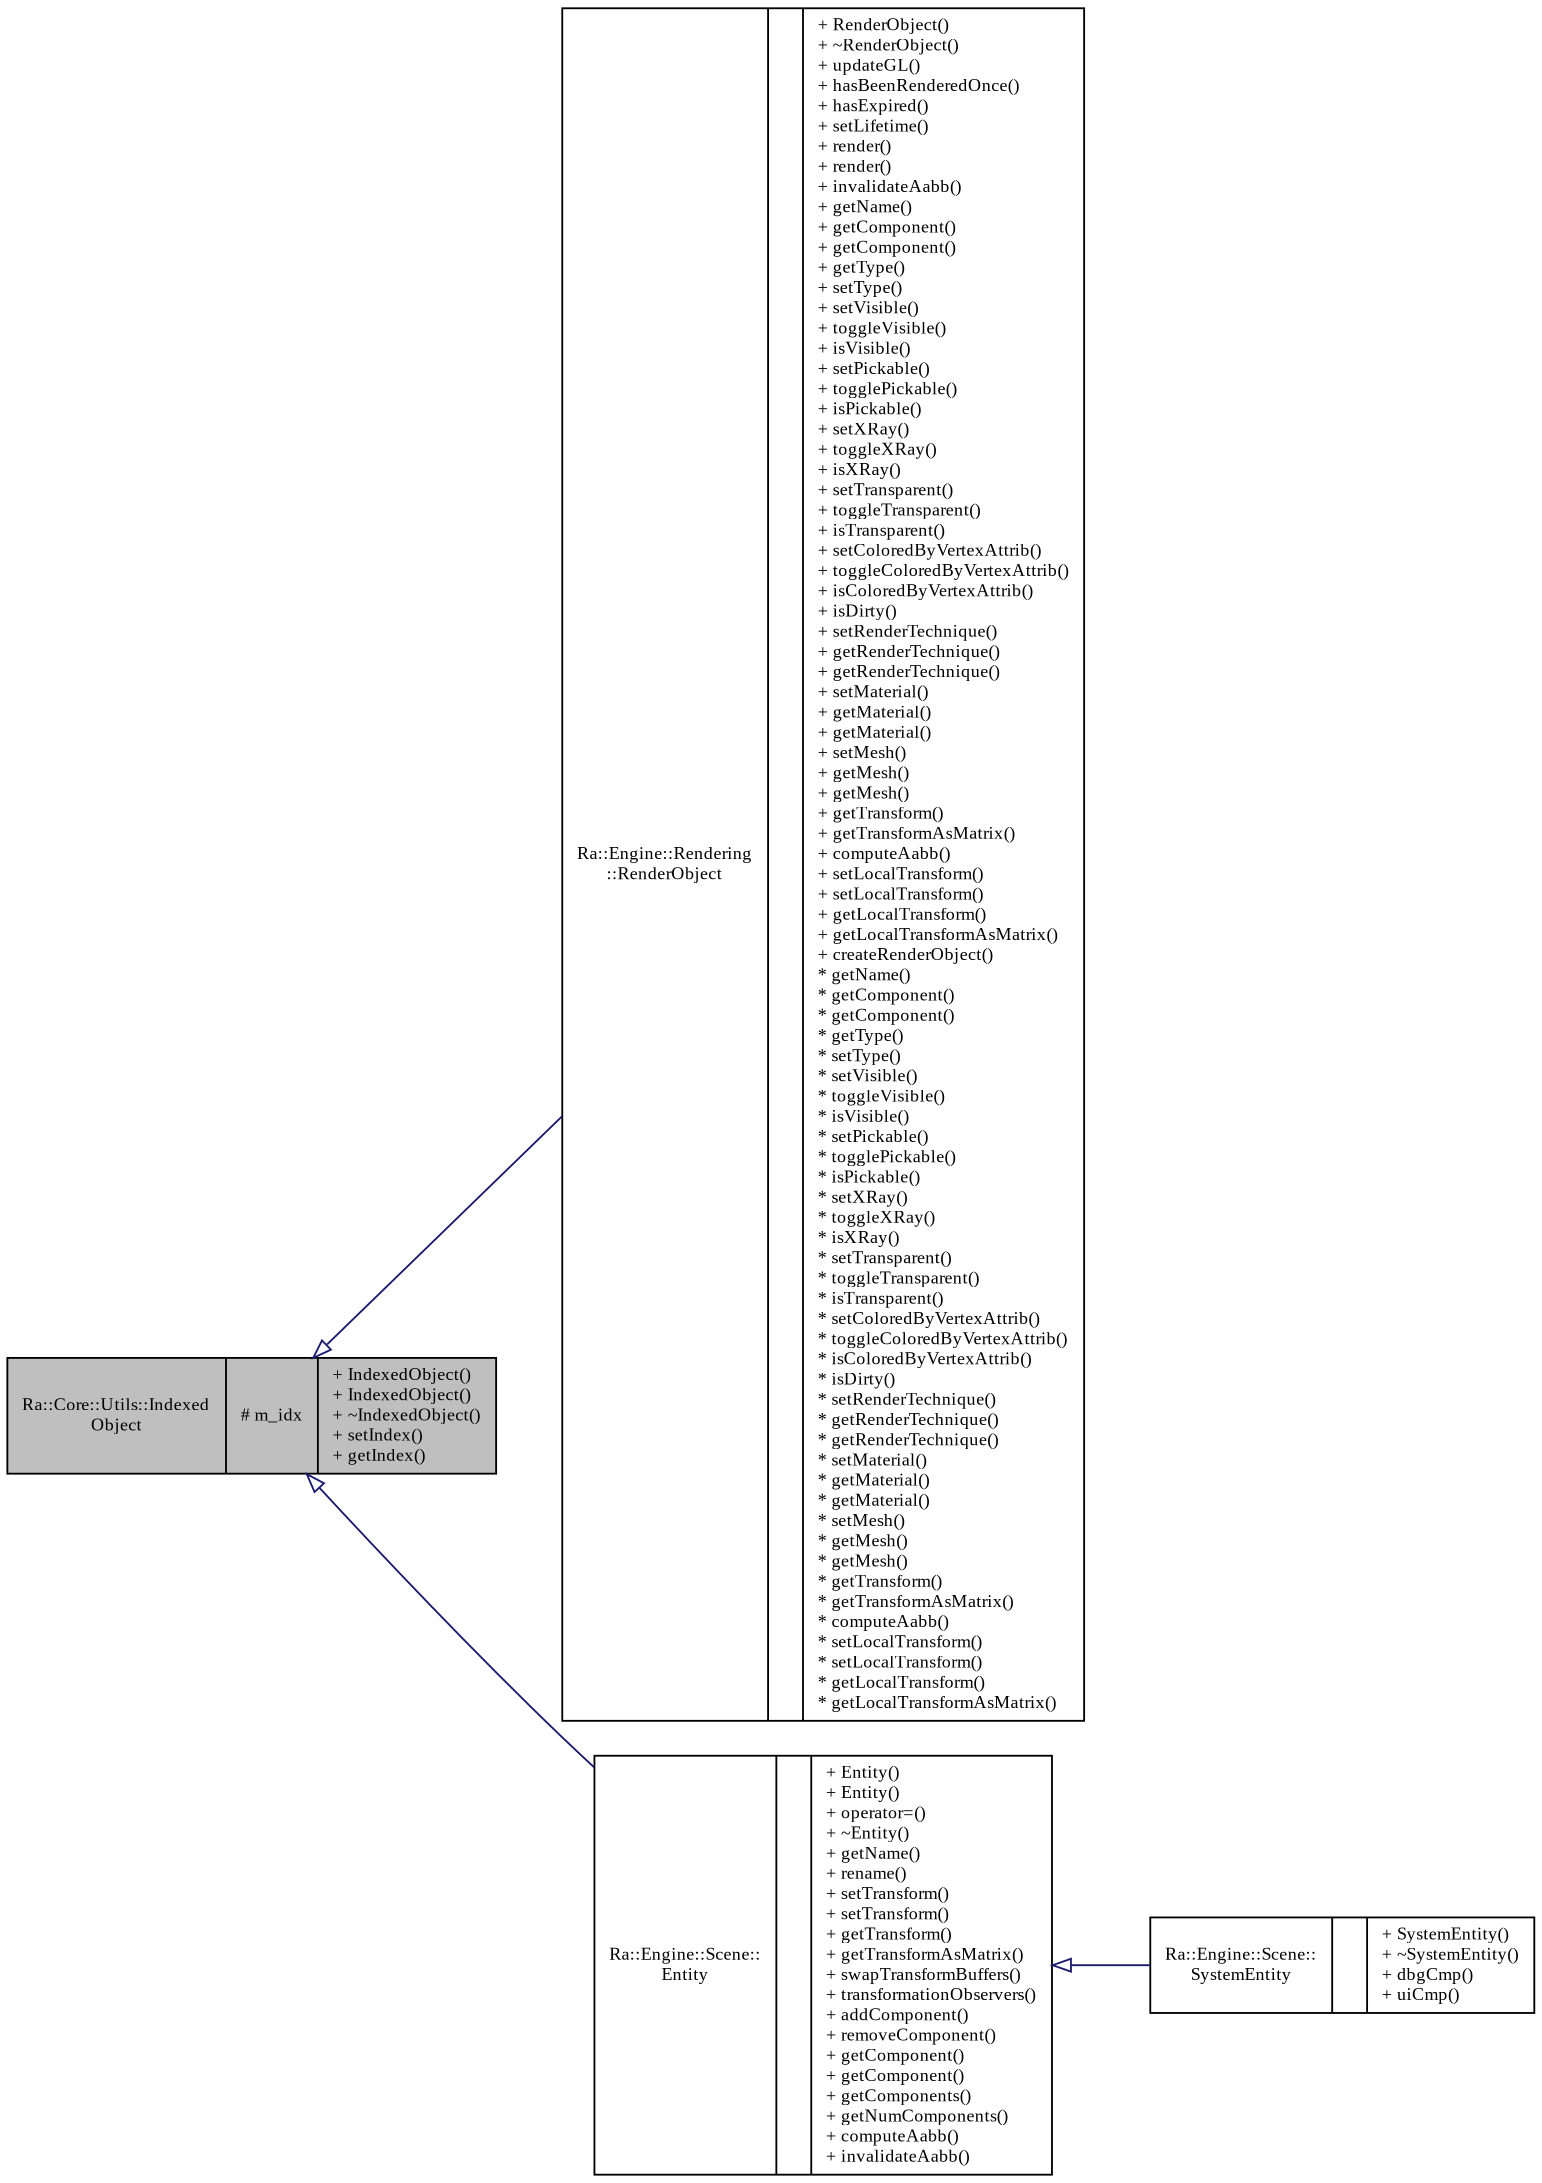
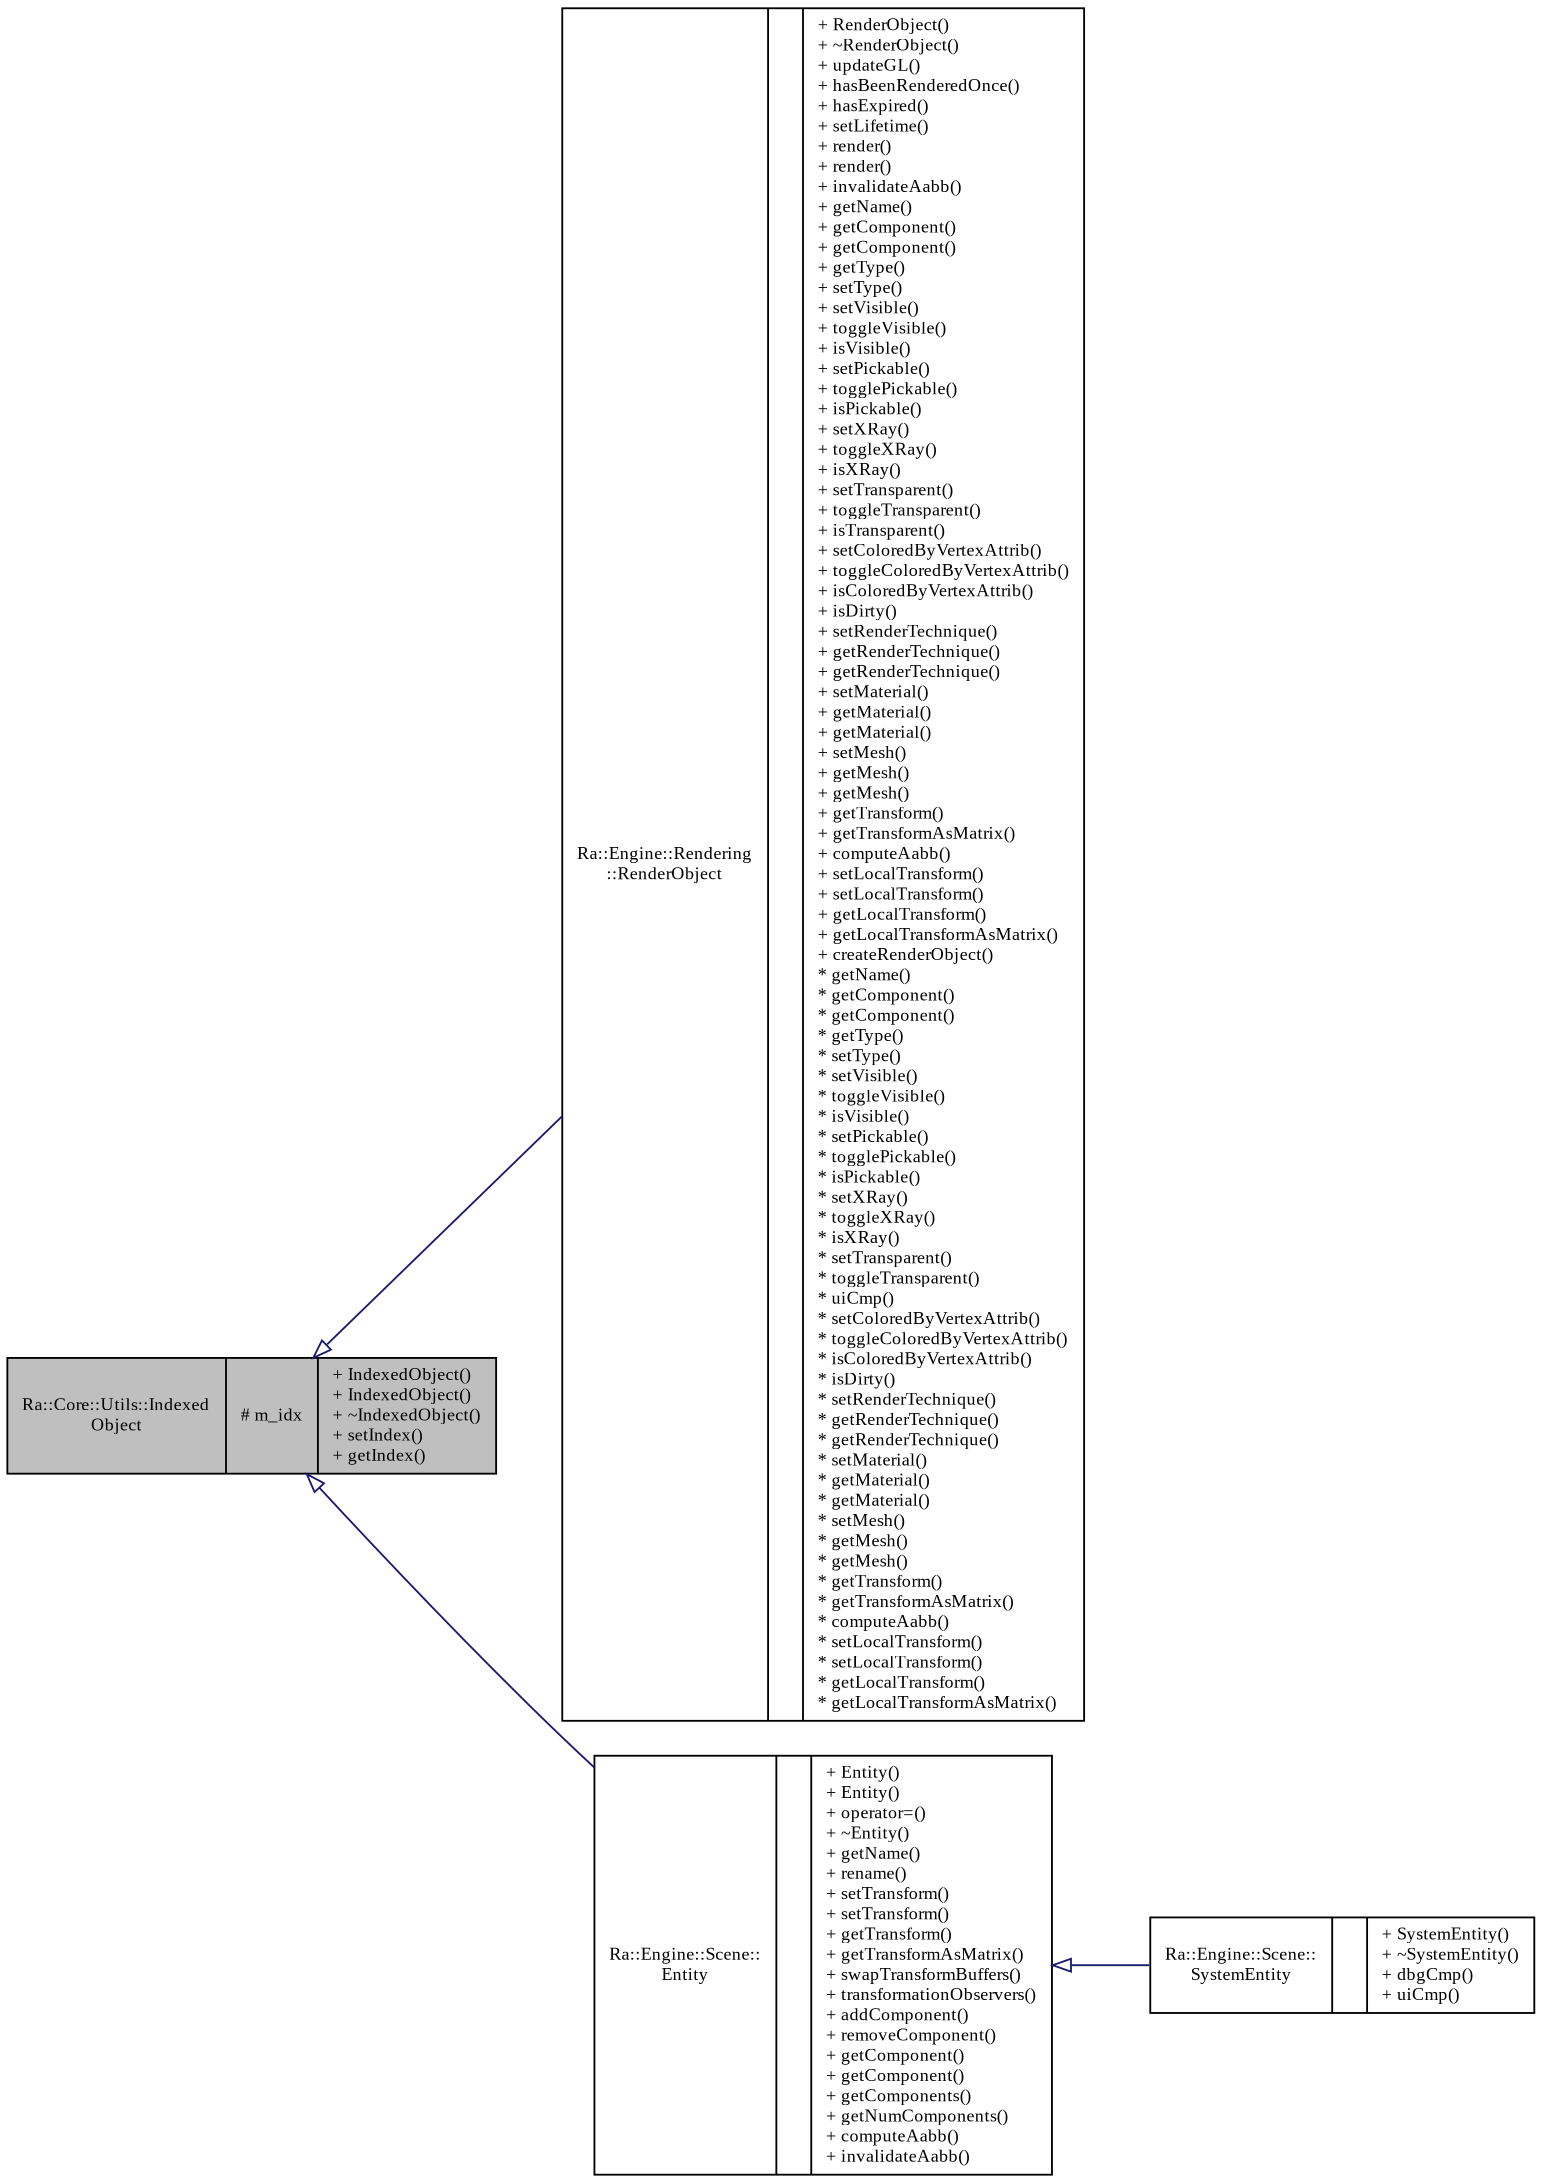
(881, 1298) -> (856, 1298)
